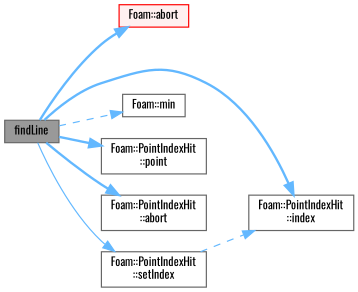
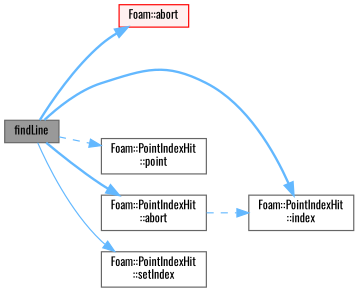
(154, 106) -> none
(74, 140) -> (74, 140)
(222, 243) -> (222, 213)
